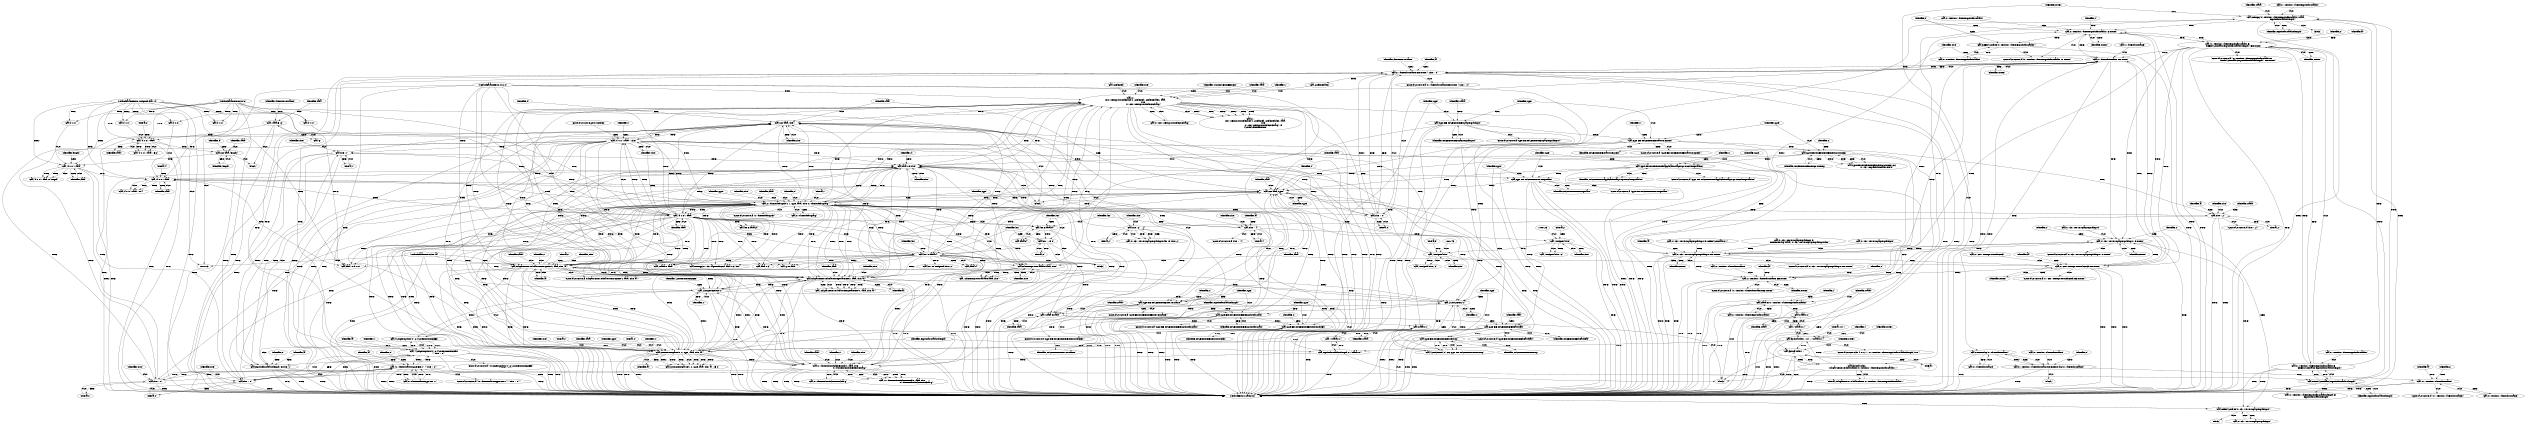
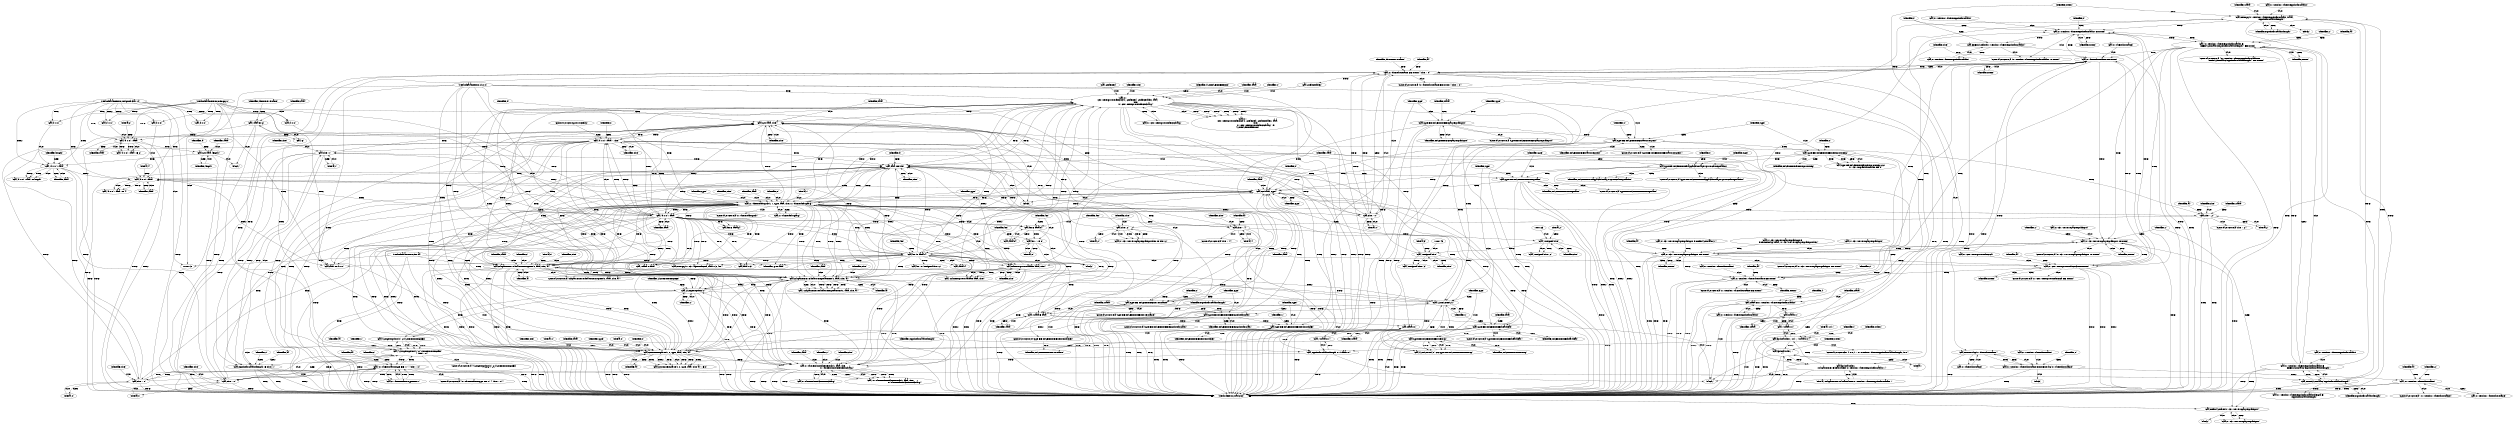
(233, 101) -> (212, 101)
(1492, 186) -> (1477, 186)
(788, 267) -> (773, 267)
(1218, 333) -> (1208, 333)
